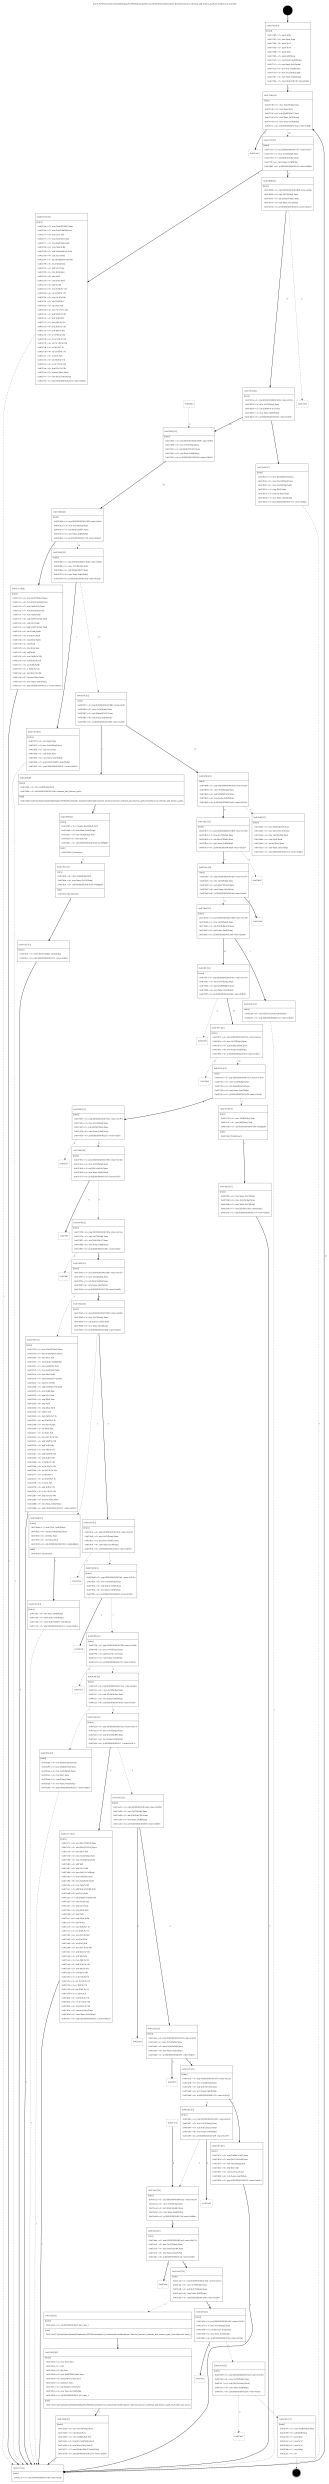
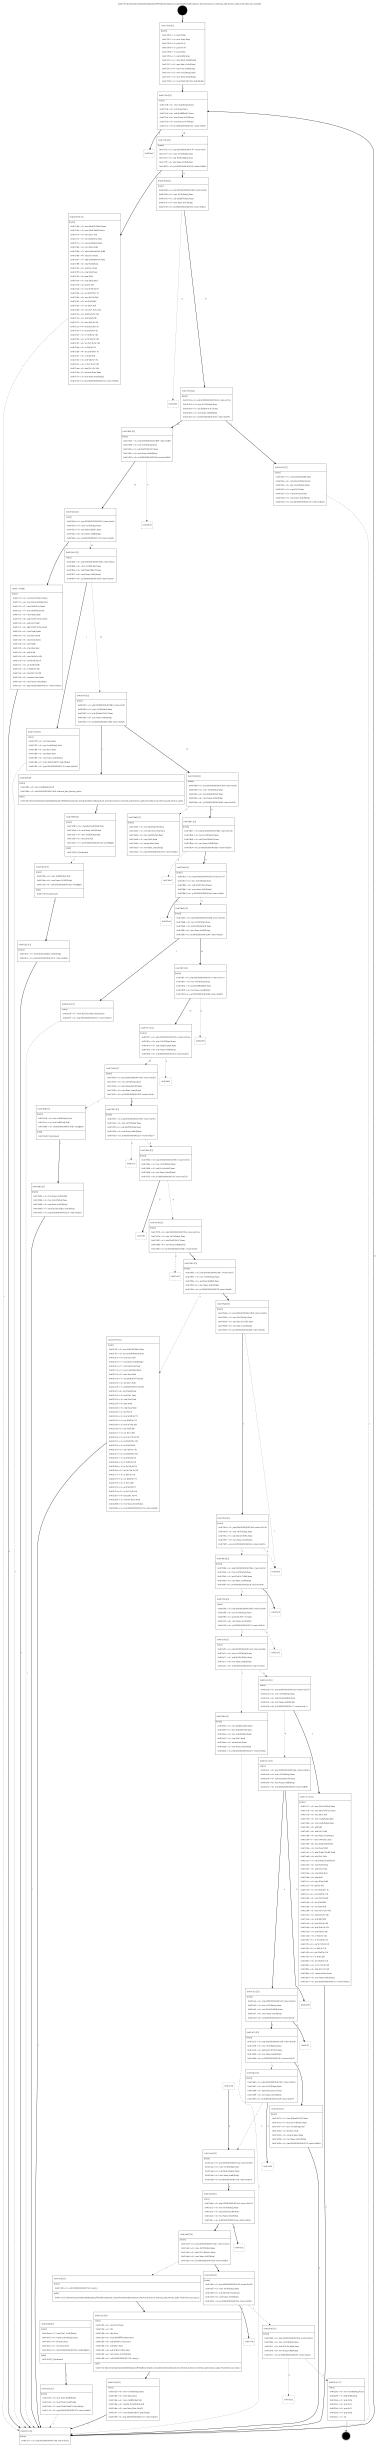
(189, 417) -> (147, 491)
(91, 1424) -> (261, 1450)
